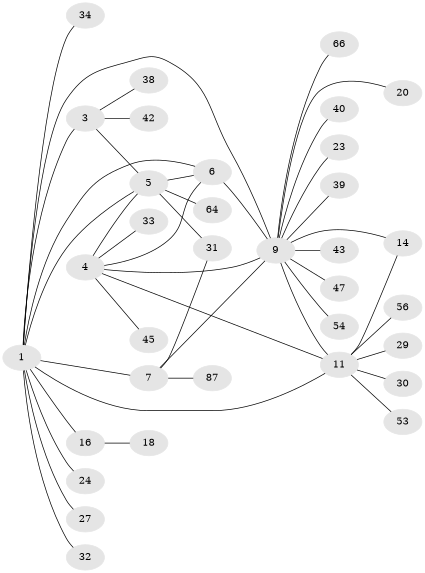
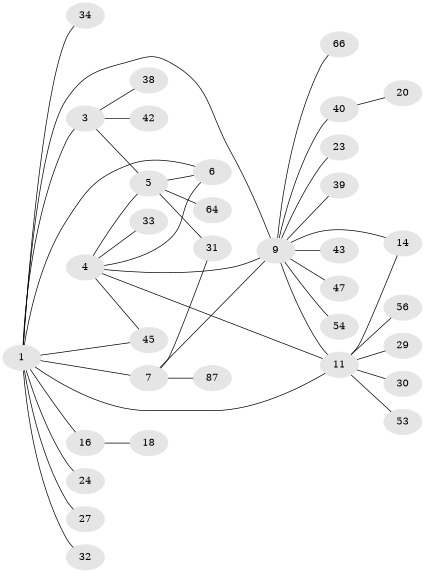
(311, 103) -> (371, 101)
(246, 210) -> none
(62, 255) -> (85, 349)
